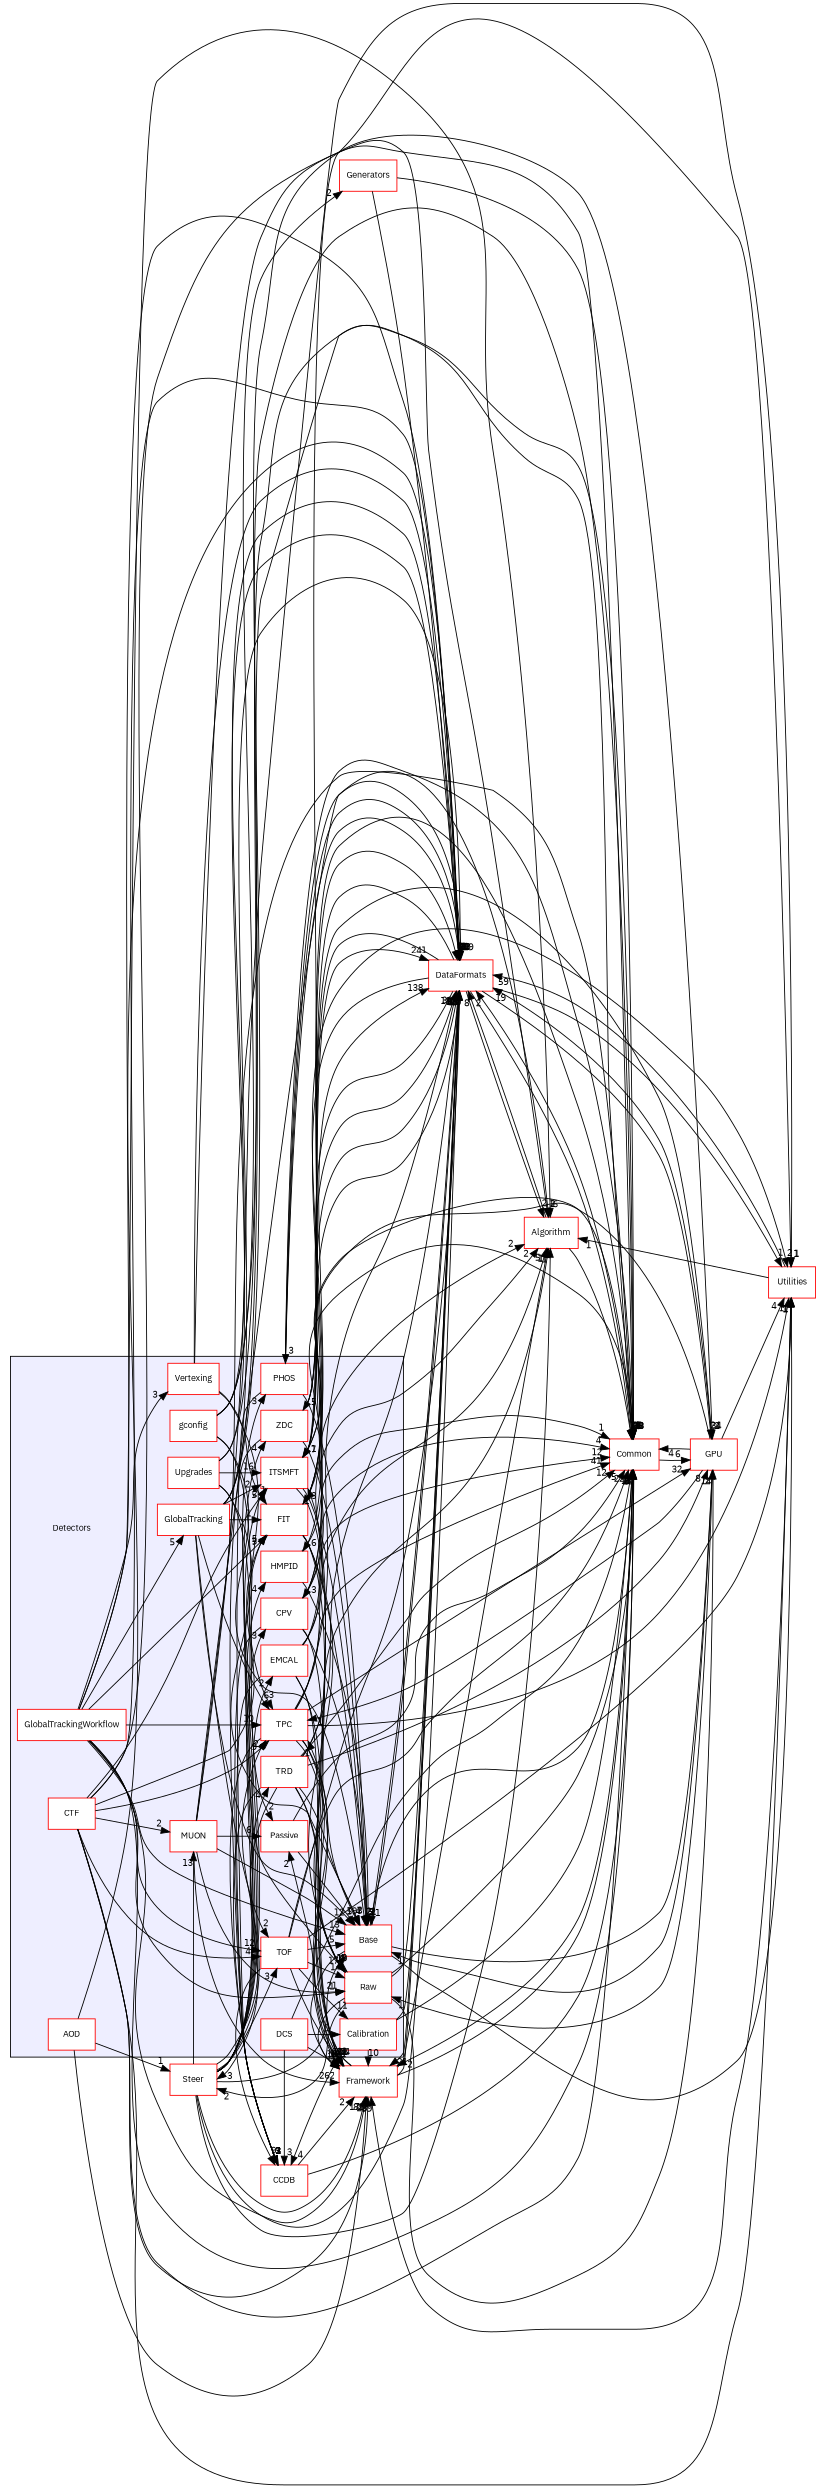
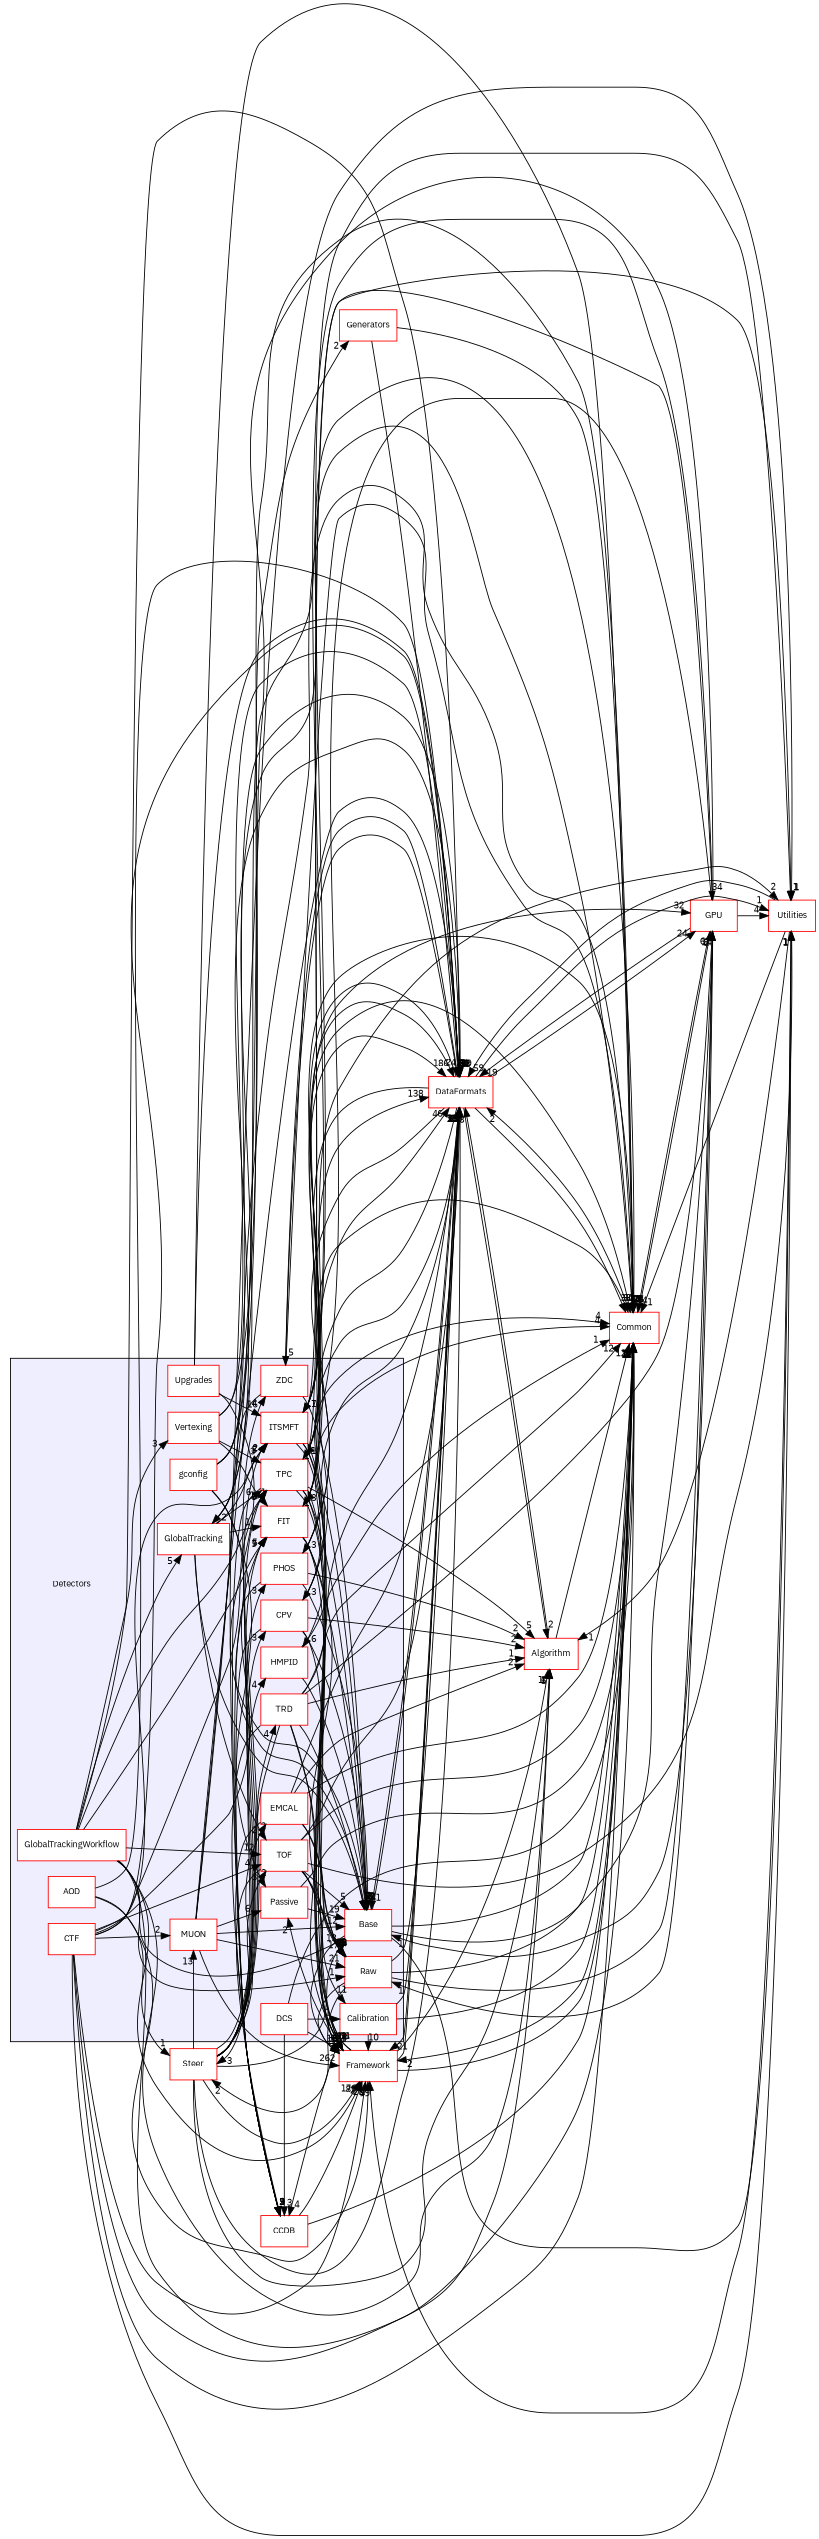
(398, 136) -> (262, 373)
none -> (718, 1108)
(249, 1736) -> (322, 1696)
